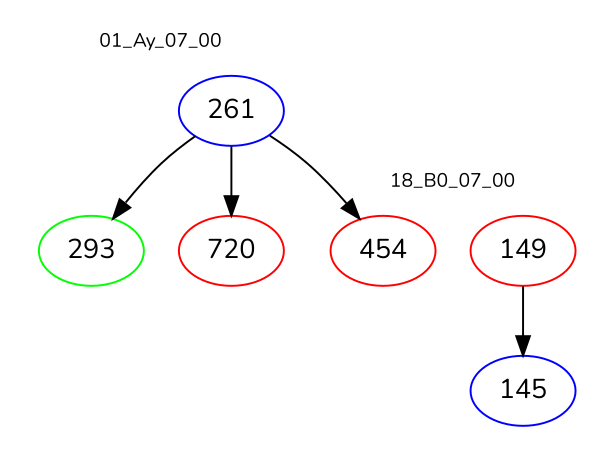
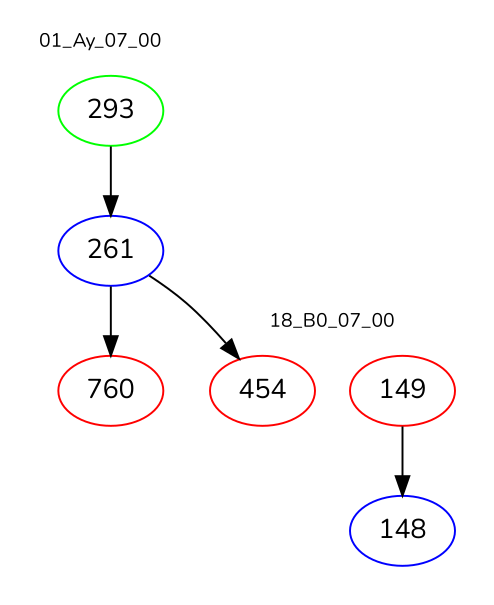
(158, 167) -> (111, 171)
(231, 251) -> (111, 391)
(523, 391) -> (402, 531)
